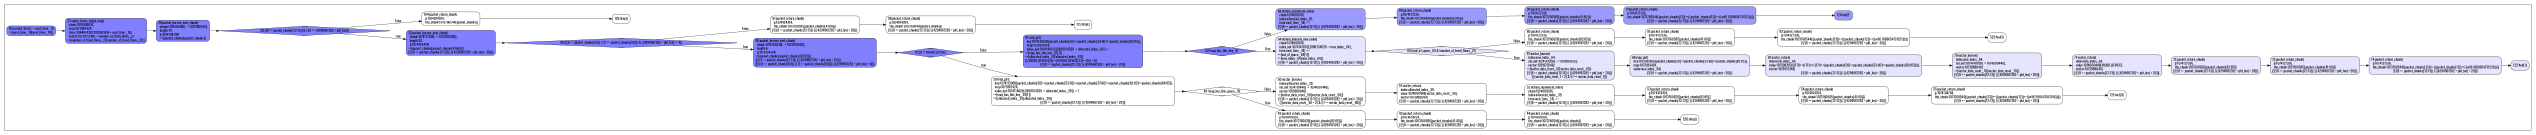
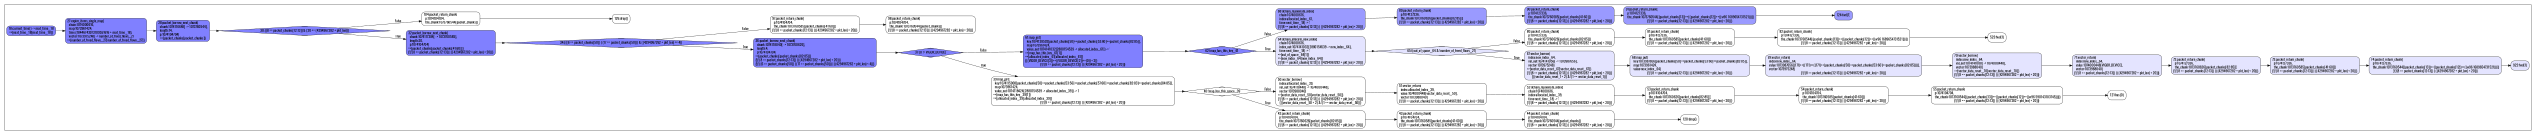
(1083, 25) -> none
(2520, 66) -> (2520, 66)
(2117, 95) -> (2117, 95)
(1690, 119) -> (1690, 119)
